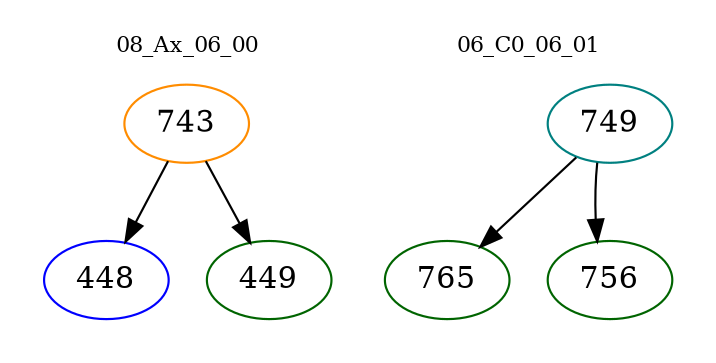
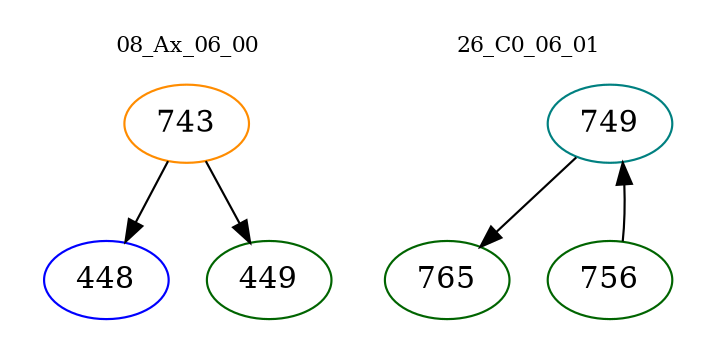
(529, 47) -> (529, 47)
(595, 191) -> (625, 213)
